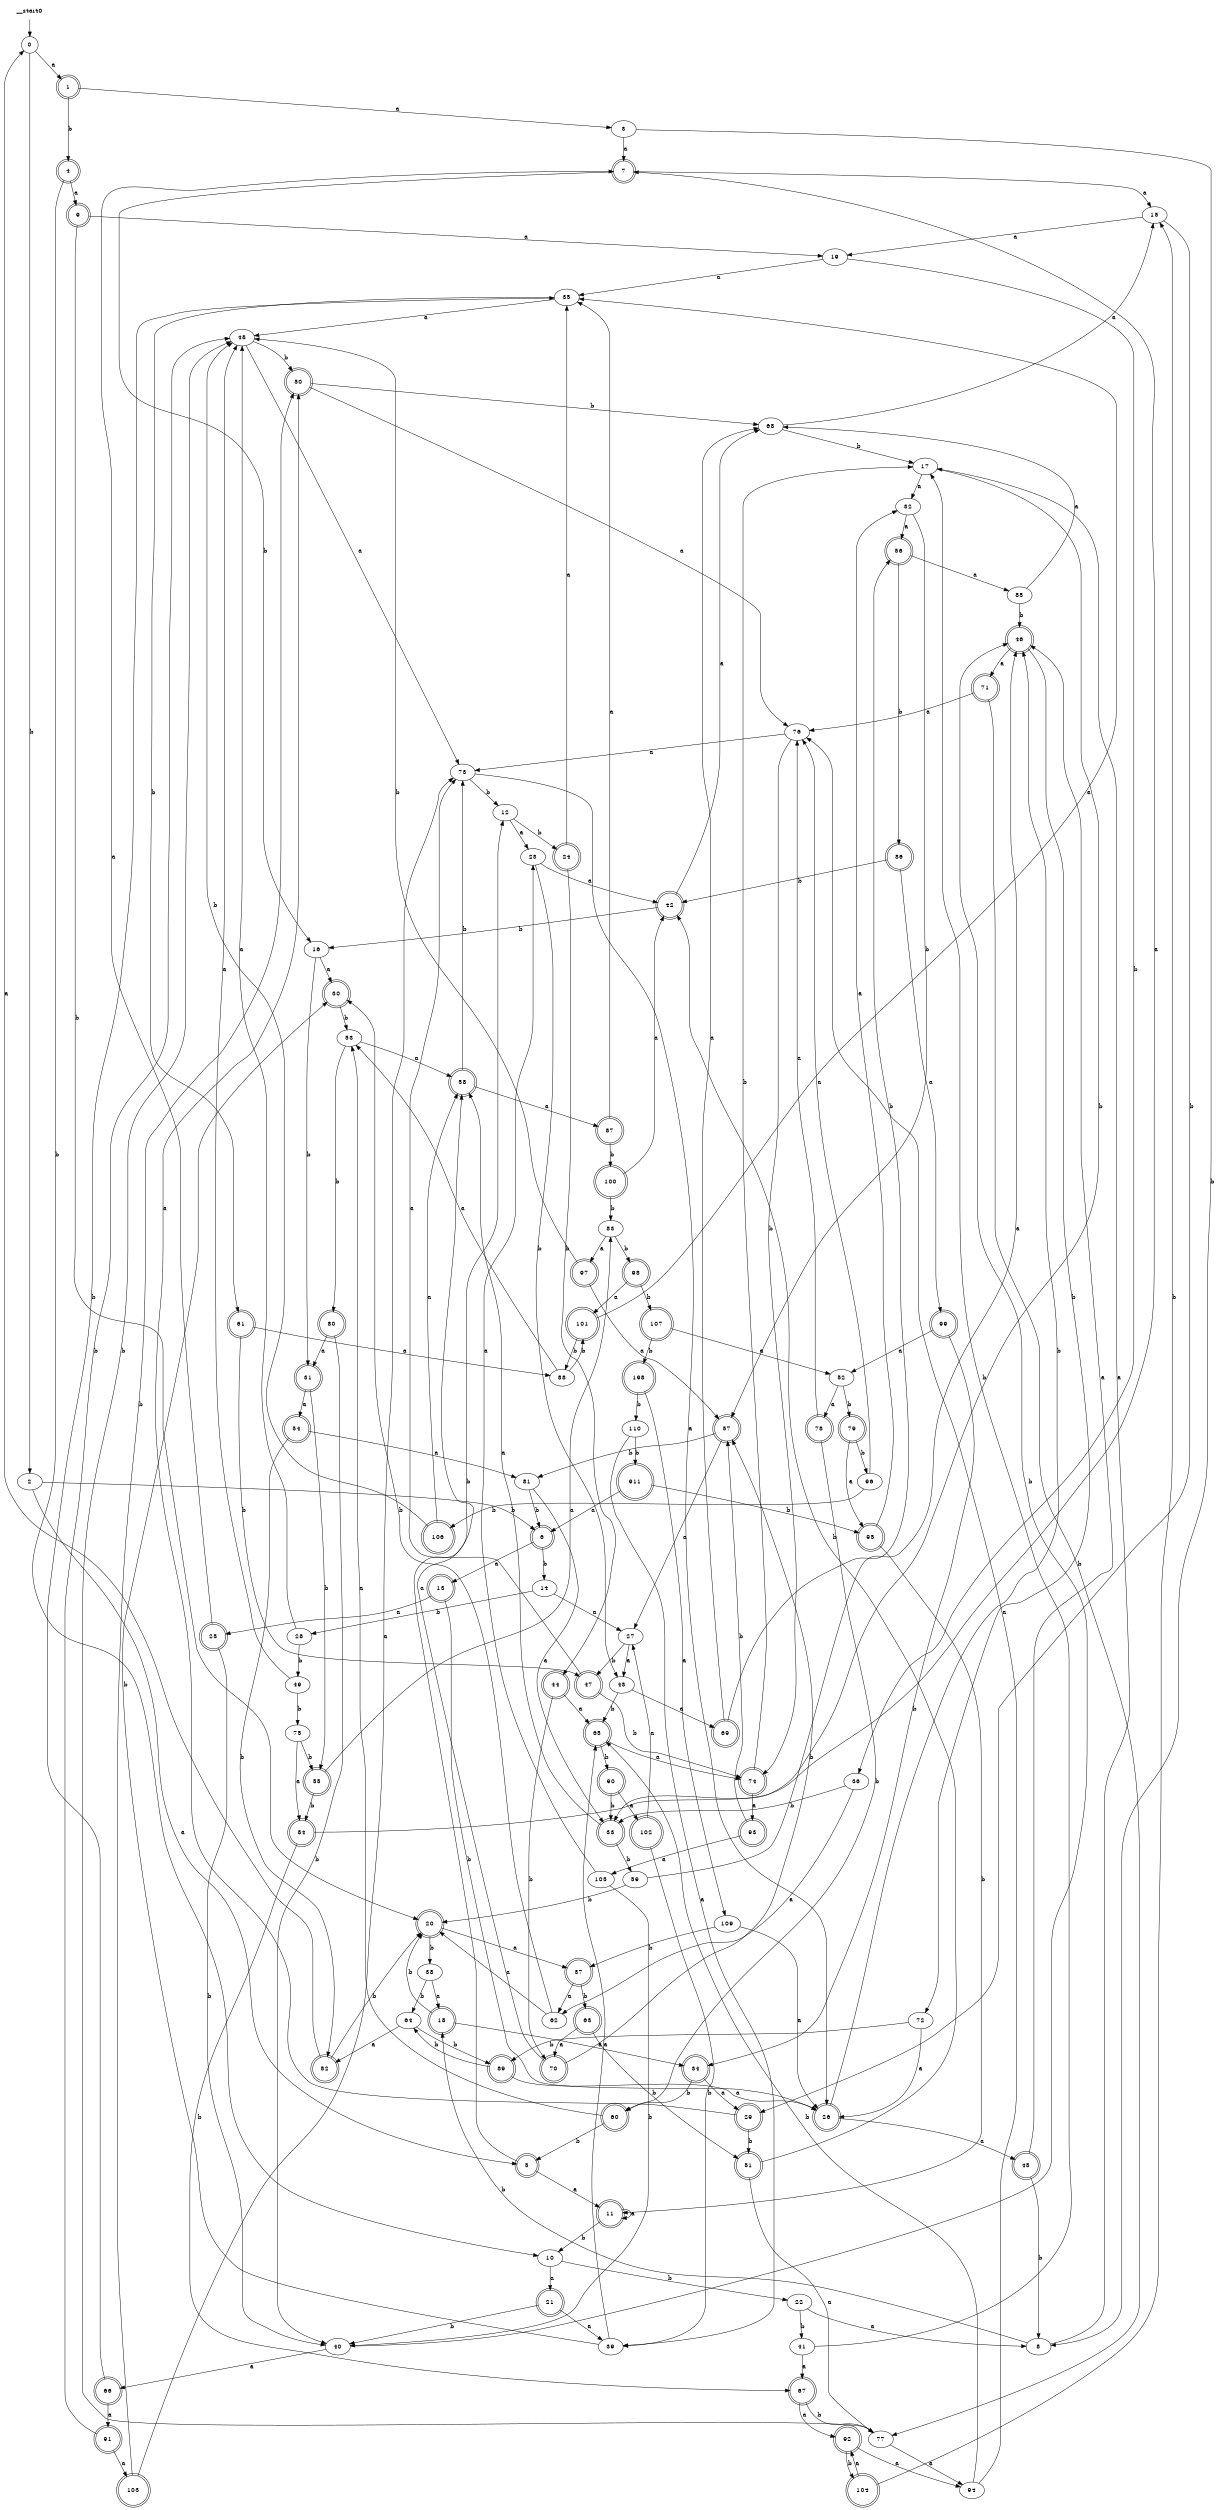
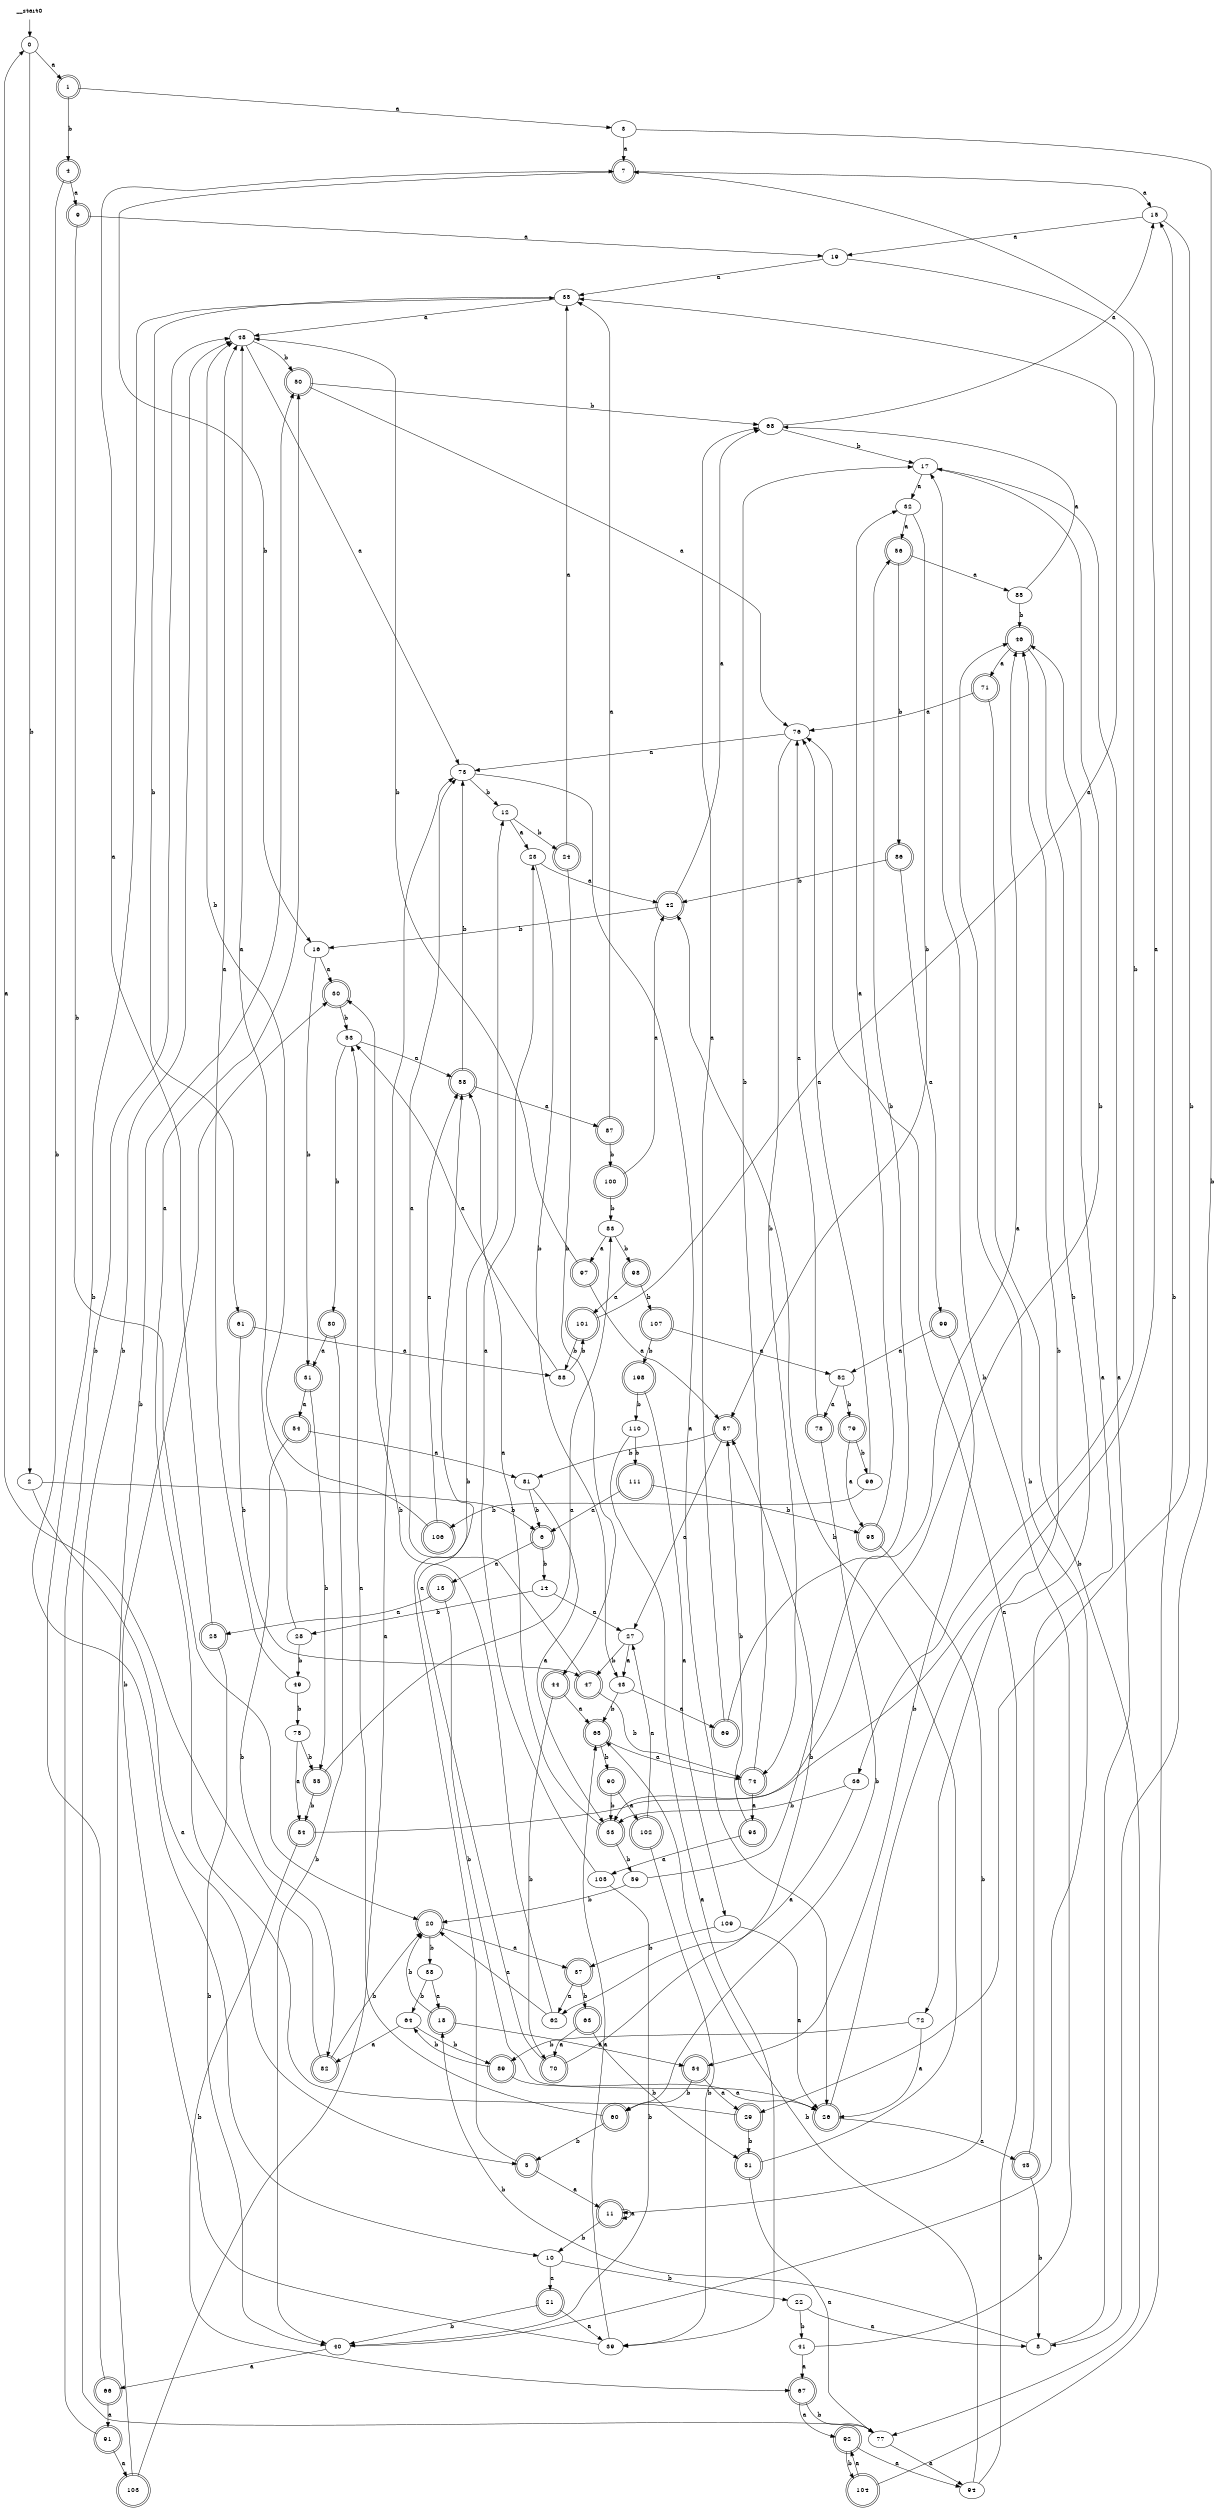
(635, 1482) -> (635, 1482)
